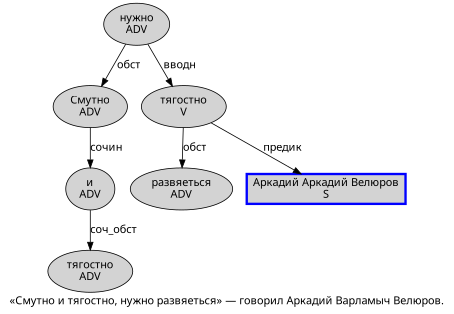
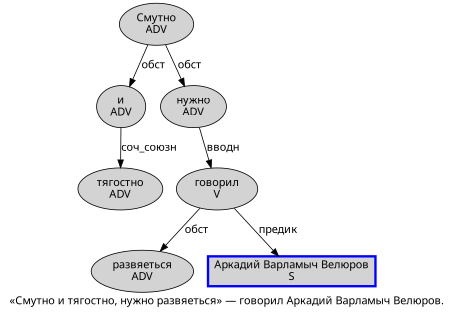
(116, 62) -> (173, 62)
(184, 107) -> (217, 189)
(106, 148) -> (154, 65)
(326, 189) -> (292, 271)
(114, 230) -> (149, 148)
